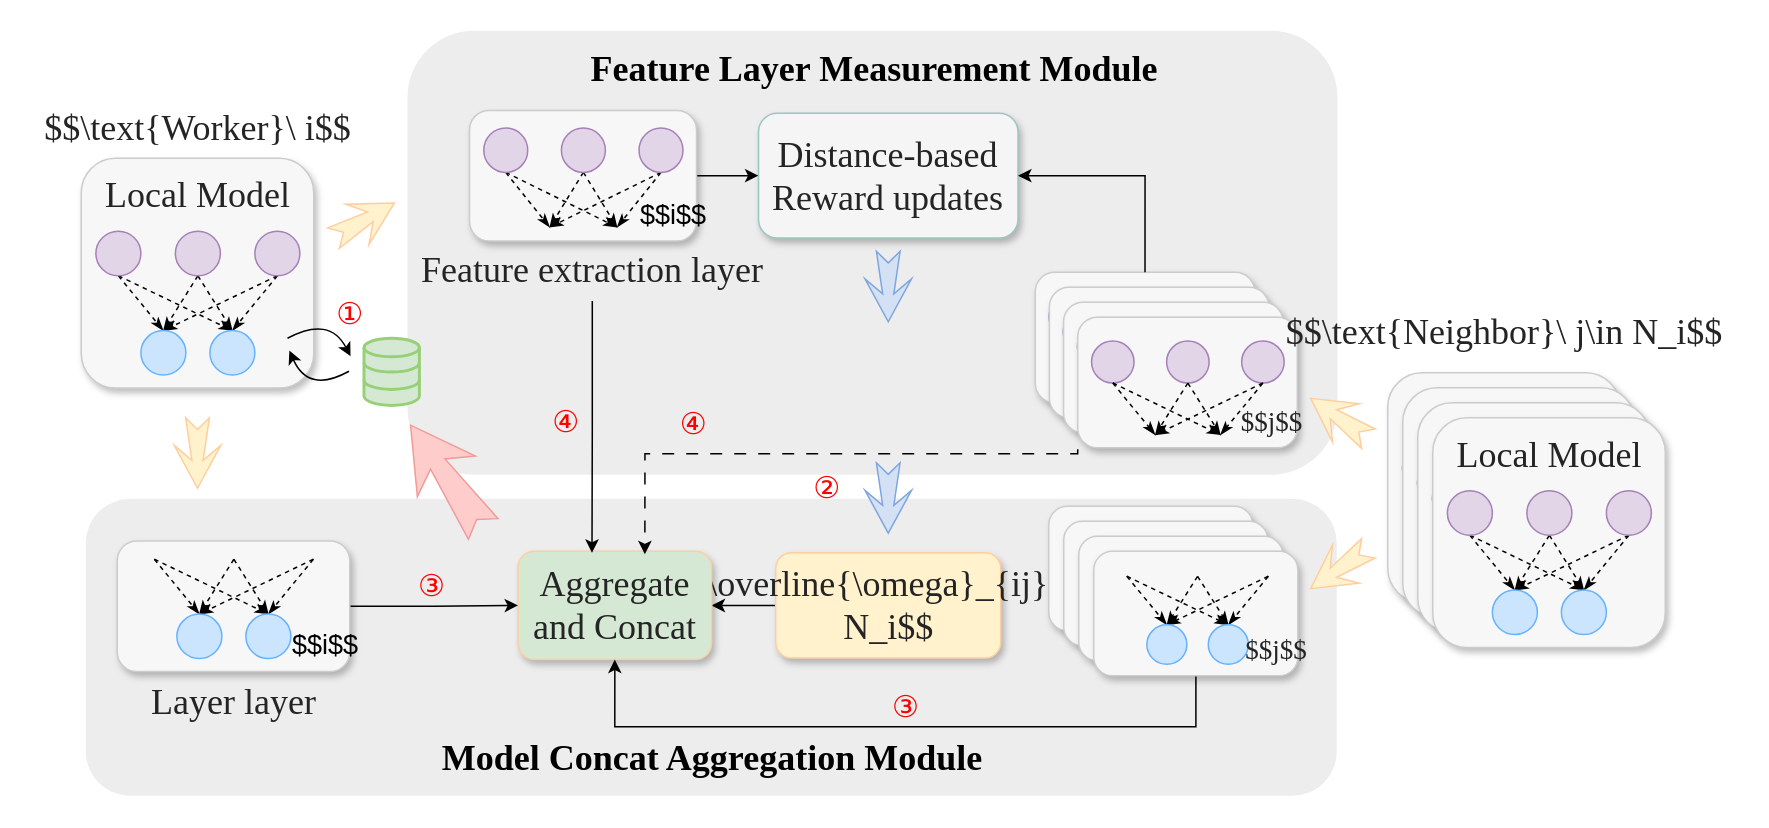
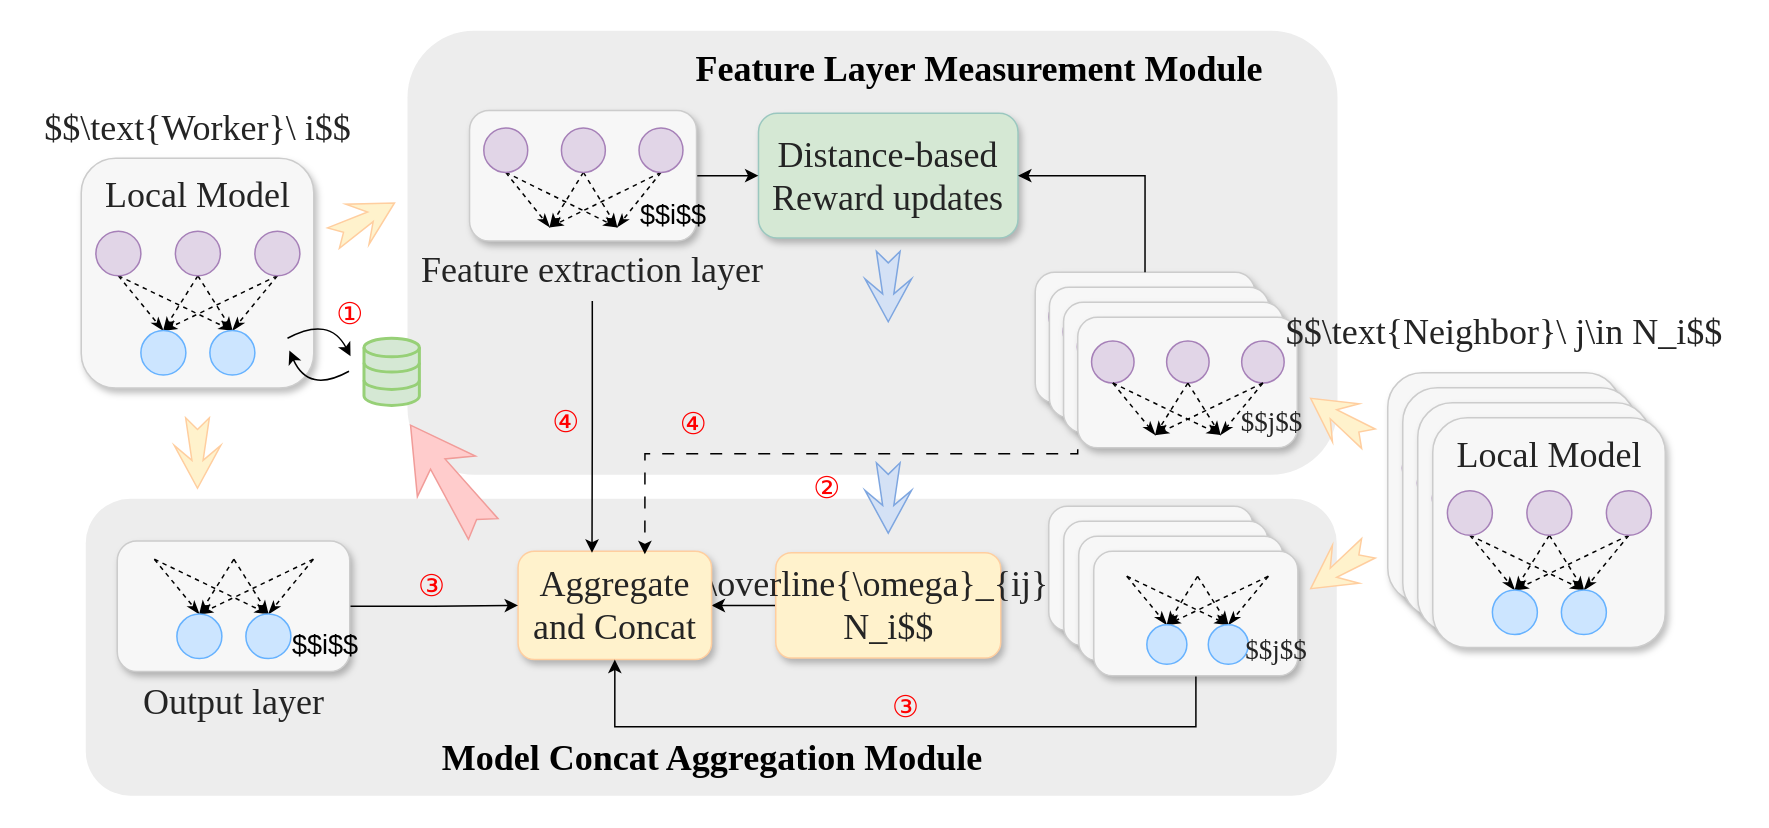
(873, 69) -> (978, 69)
(888, 176) -> (888, 176)
(615, 605) -> (615, 605)
(234, 703) -> (234, 703)
